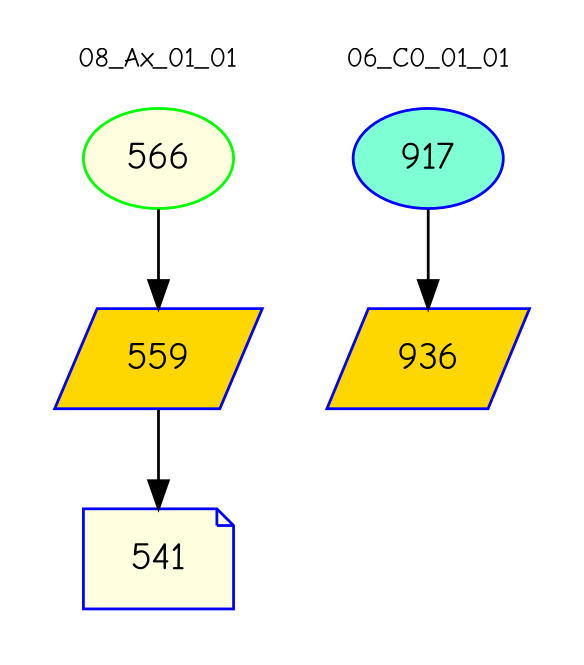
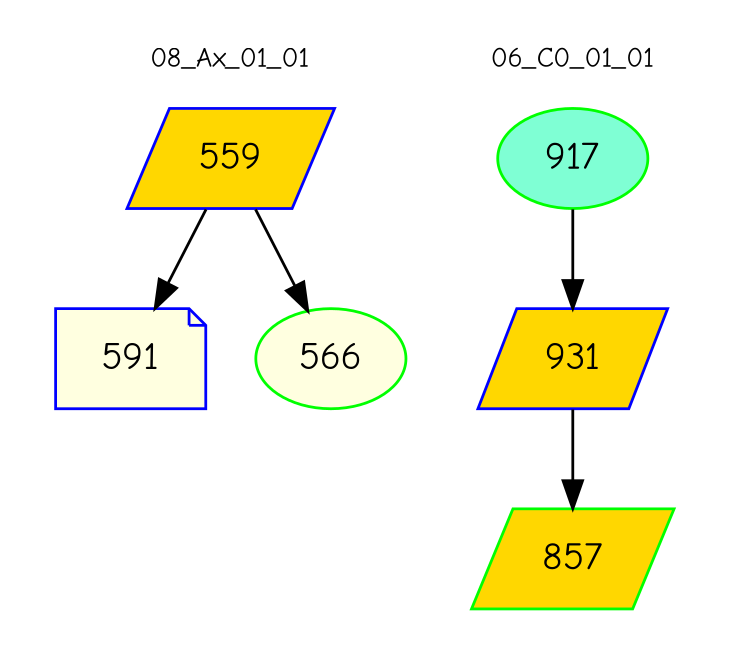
(428, 158) -> (573, 158)
(158, 245) -> (275, 248)
(428, 359) -> (573, 359)
(158, 559) -> (131, 359)
none -> (573, 559)
